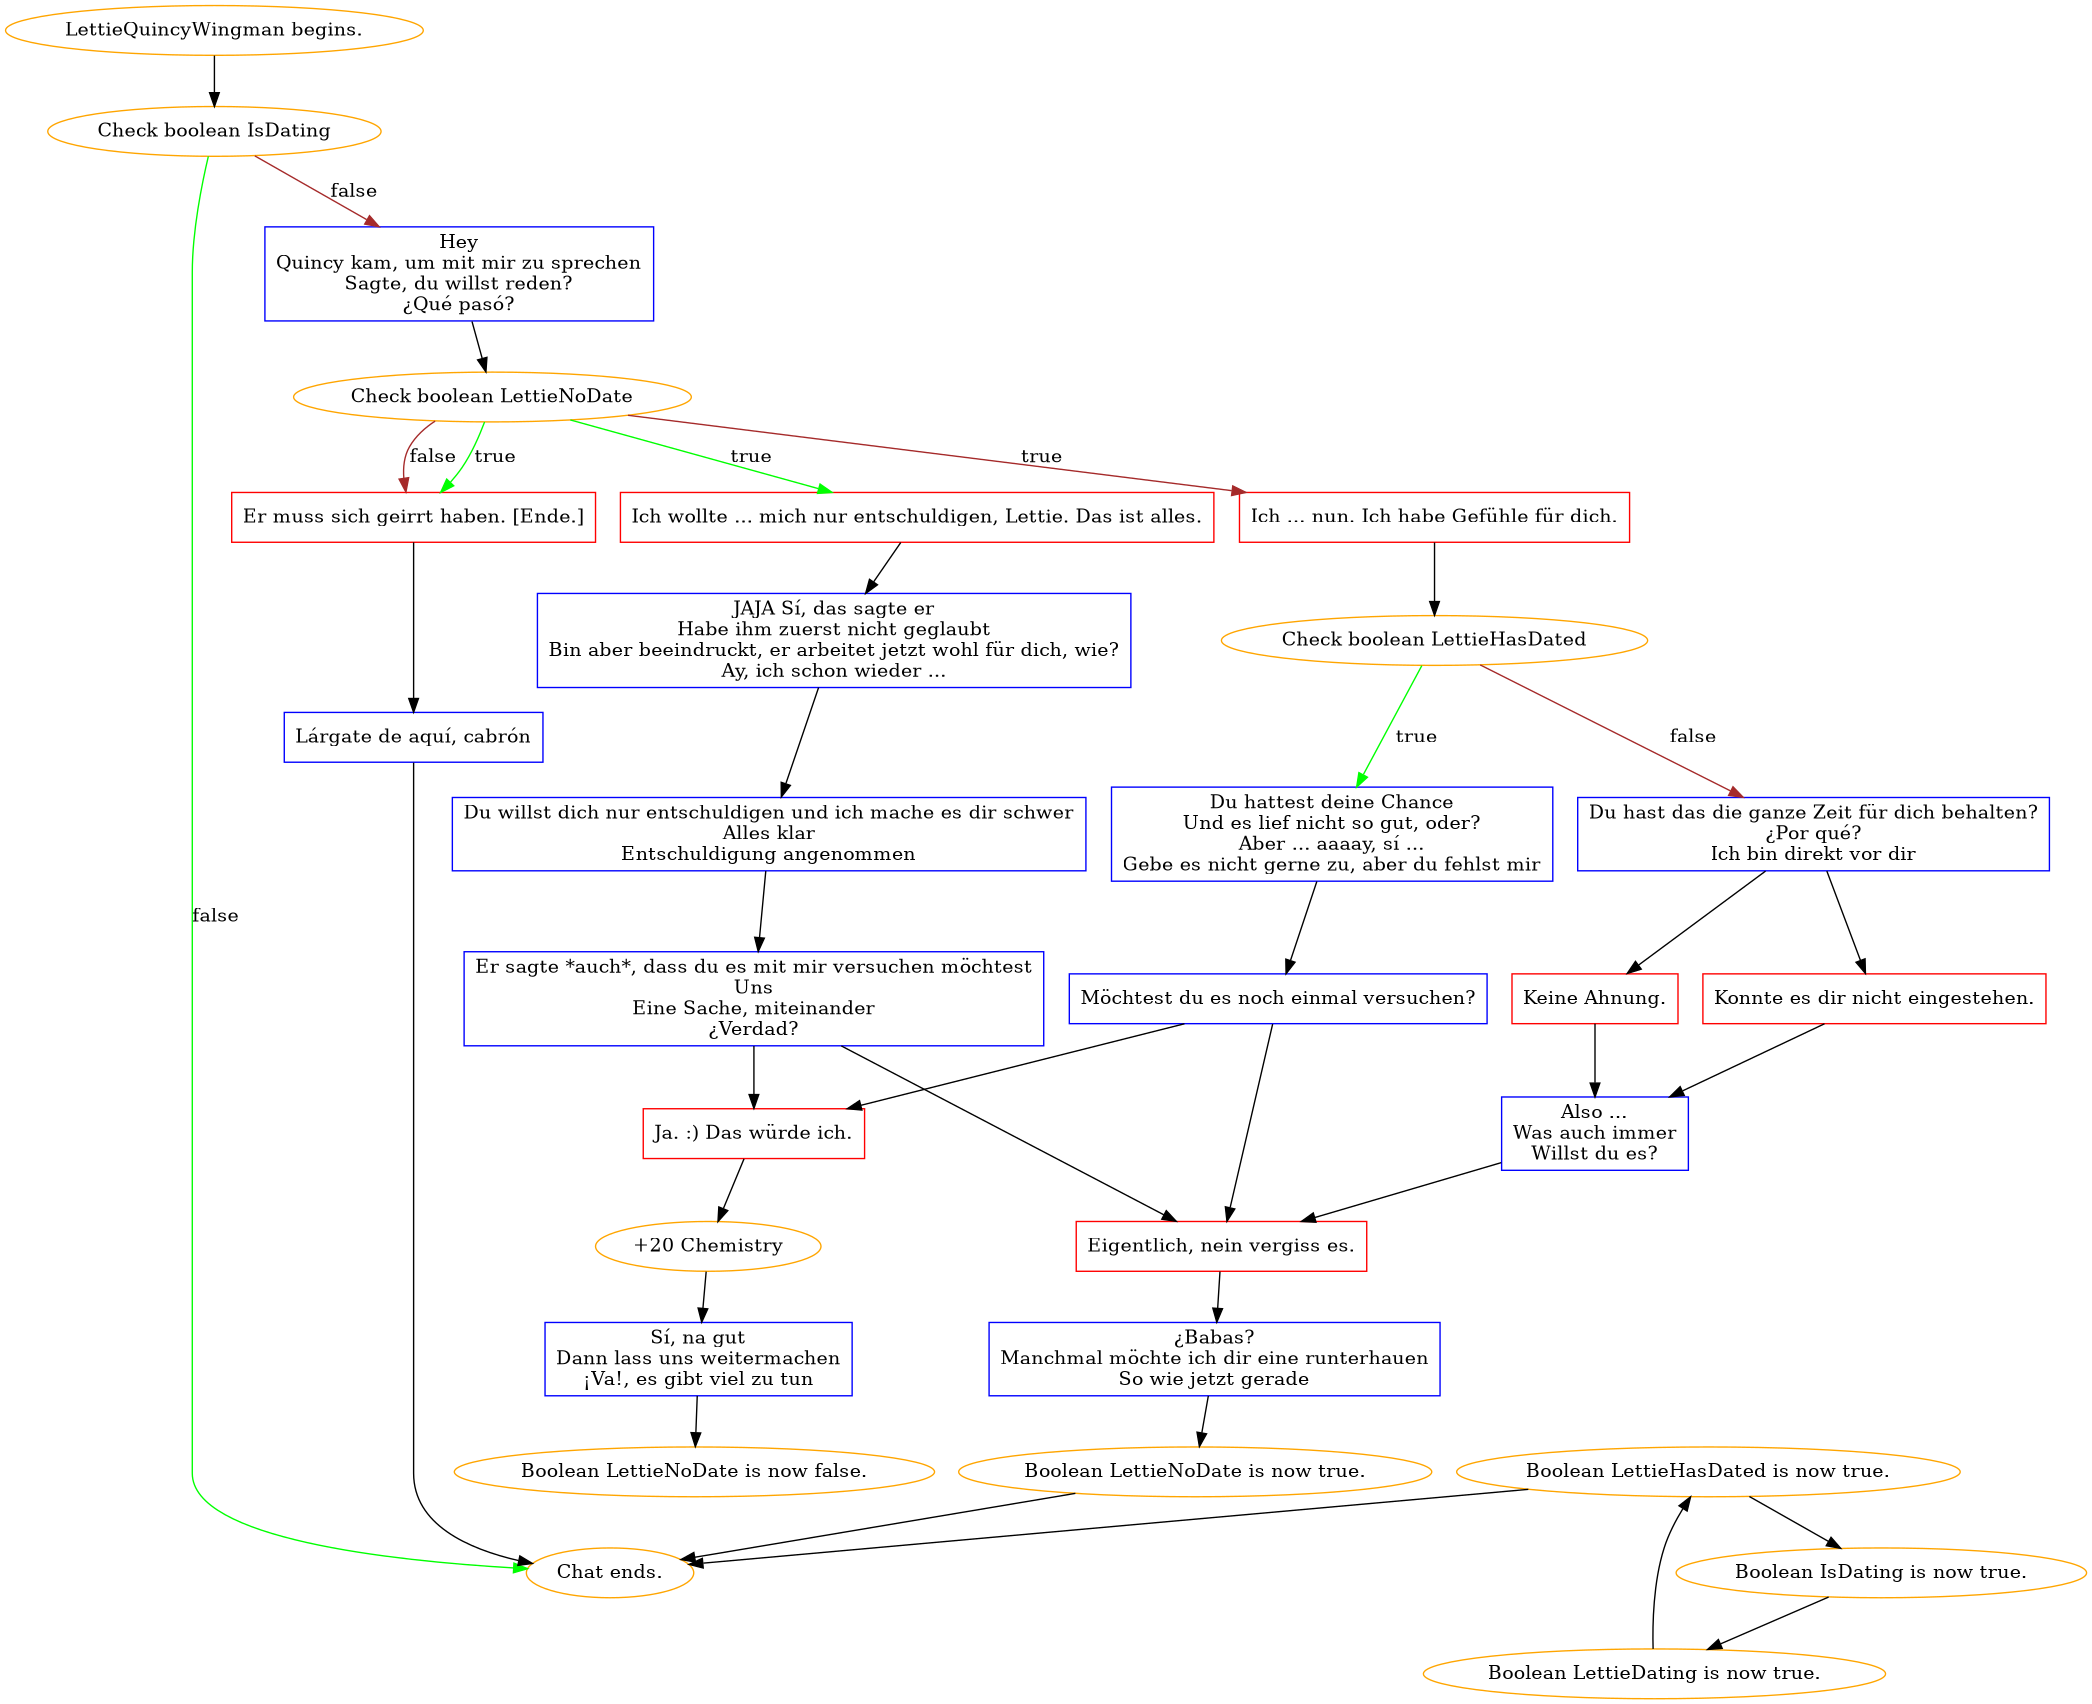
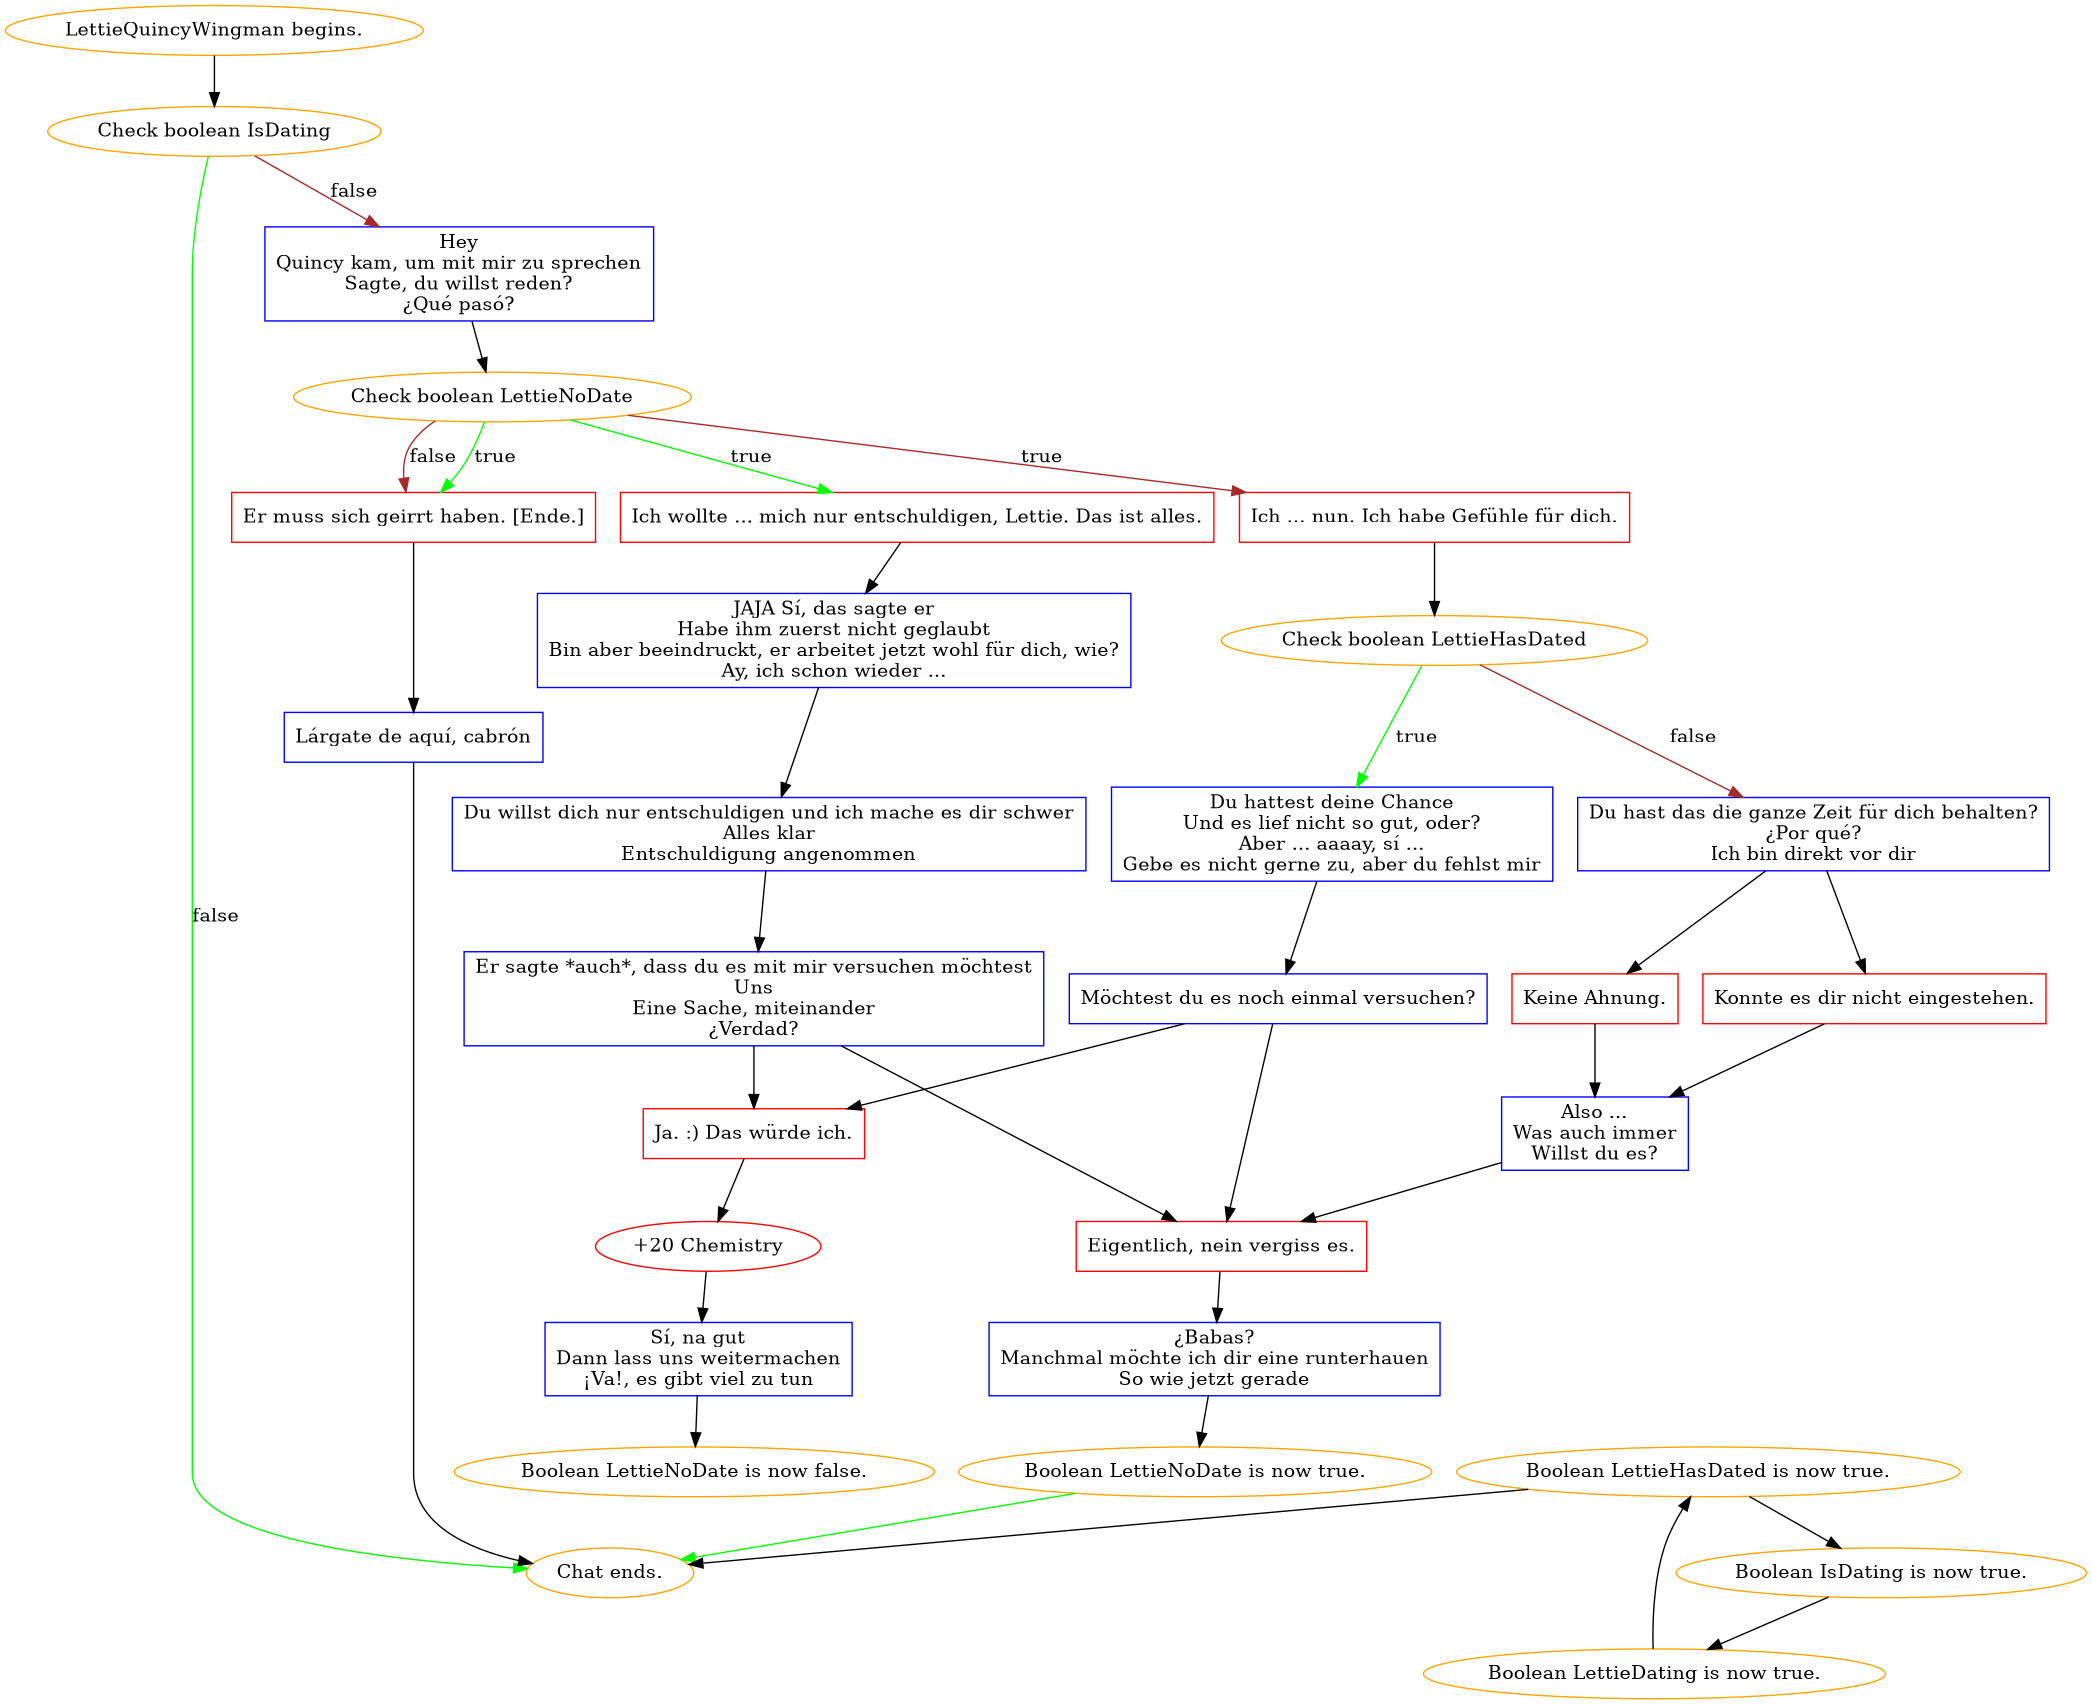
(708, 1246) -> (708, 1246)
(885, 1525) -> (885, 1525)
